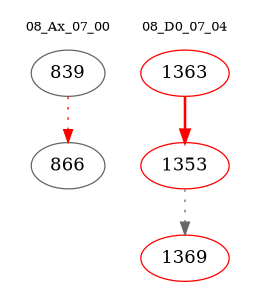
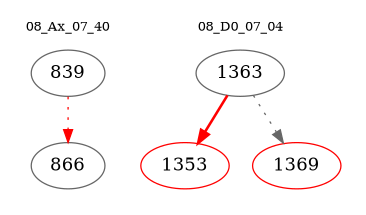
(68, 28) -> (68, 28)
(185, 73) -> (240, 73)
(185, 206) -> (265, 114)
